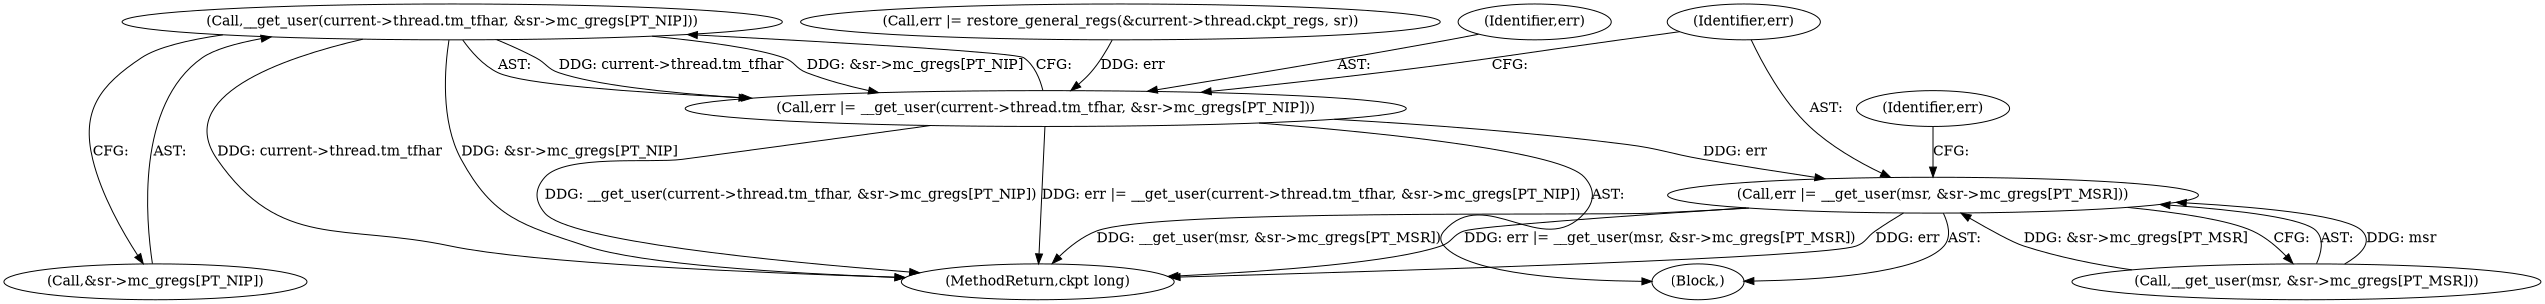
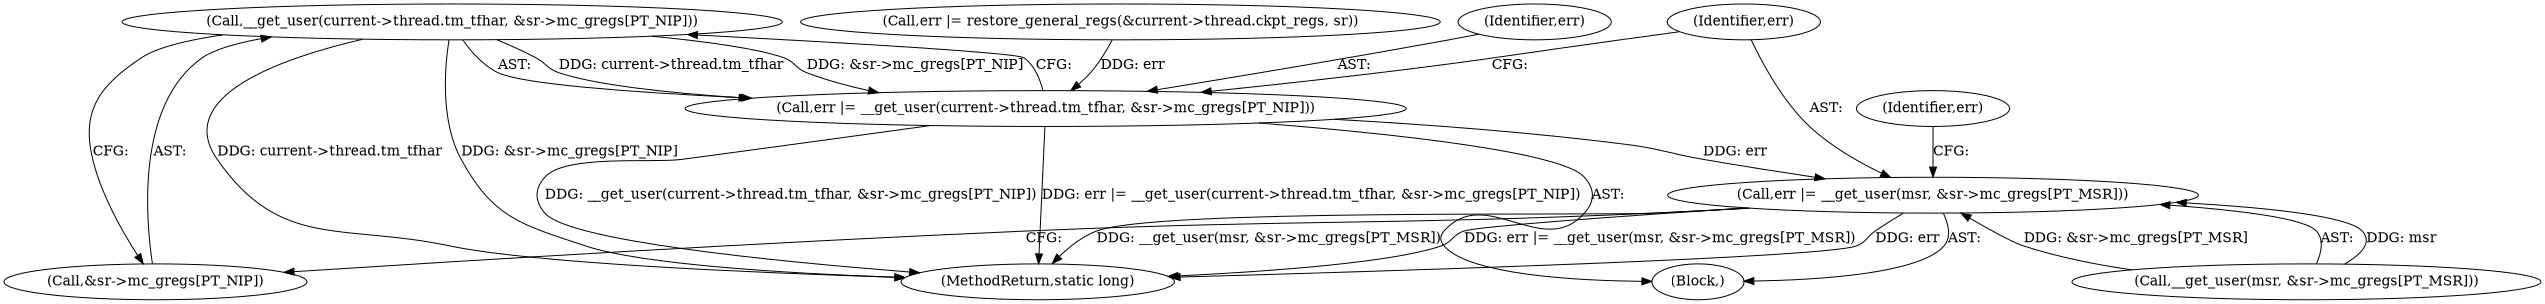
(2212, 219) -> (1022, 231)
(1038, 282) -> (1038, 282)
